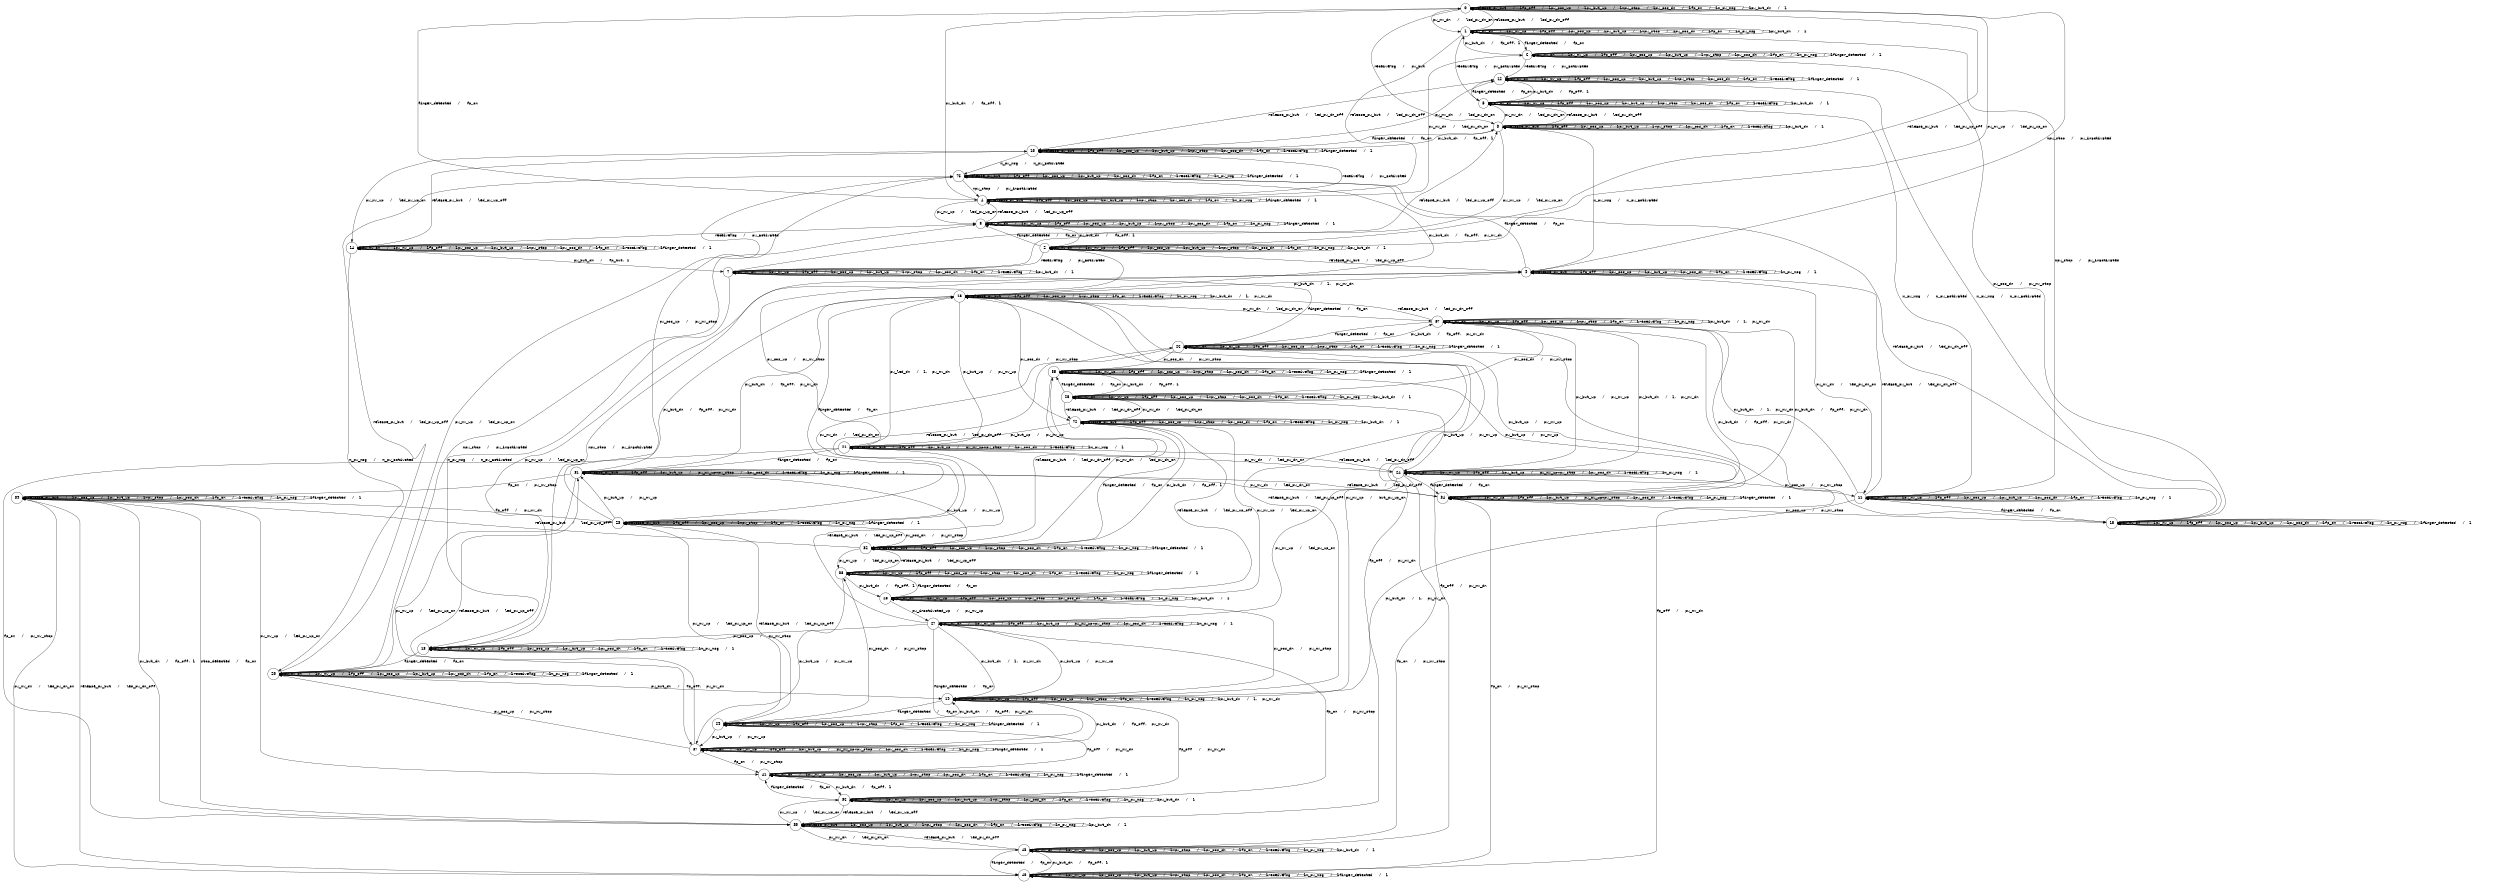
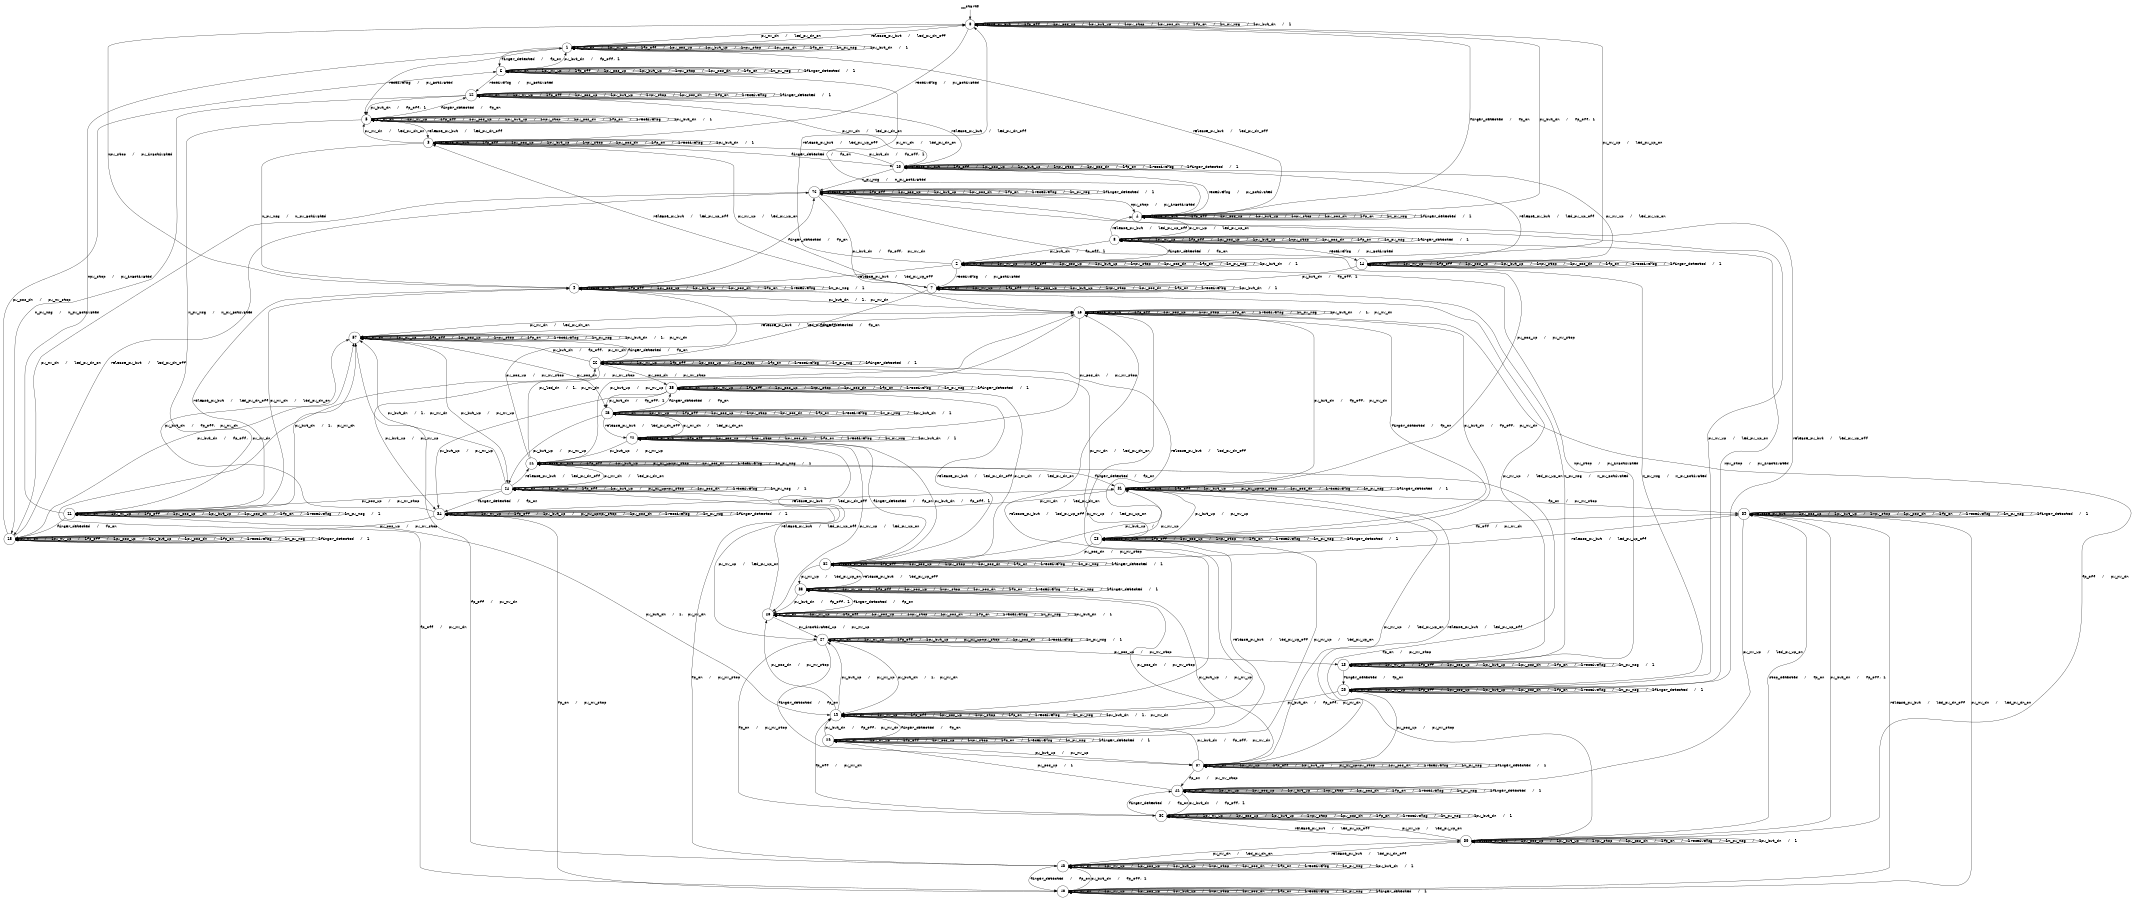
none -> (970, 7)
(1399, 67) -> (947, 83)
none -> (316, 222)
(601, 261) -> (1330, 277)
(1376, 498) -> (1116, 514)
(926, 529) -> none
(1110, 750) -> (1055, 766)
